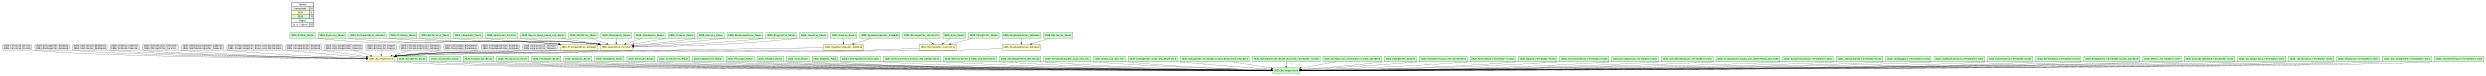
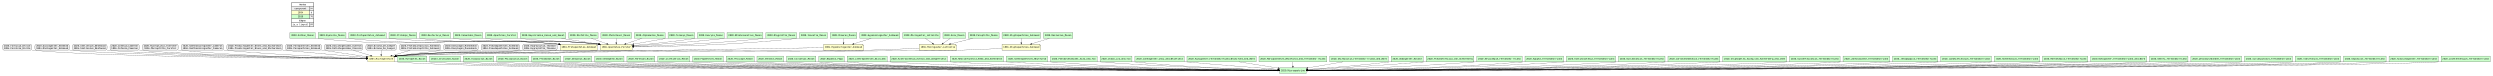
(798, 59) -> (801, 59)
